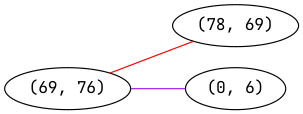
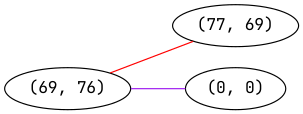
(236, 26) -> (236, 26)
(236, 89) -> (236, 89)
